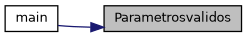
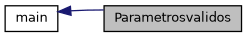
(74, 27) -> (87, 10)
